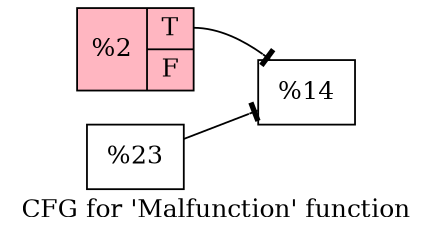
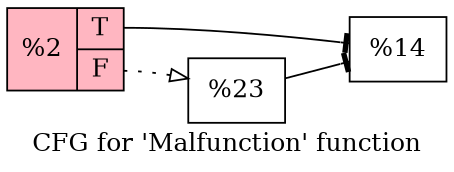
none -> (147, 72)
